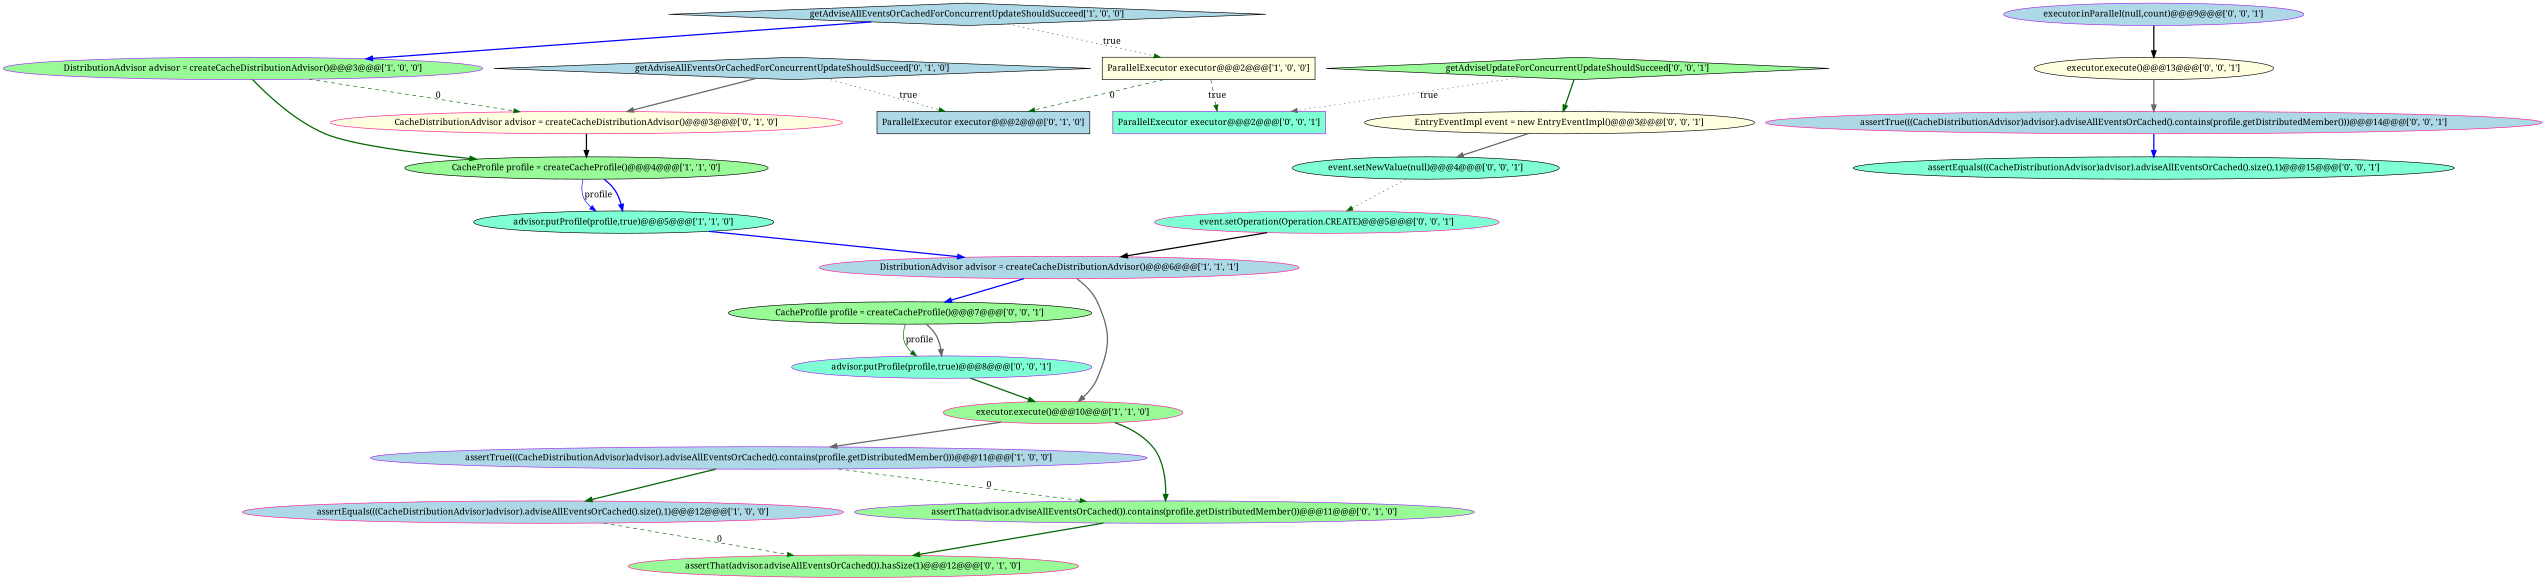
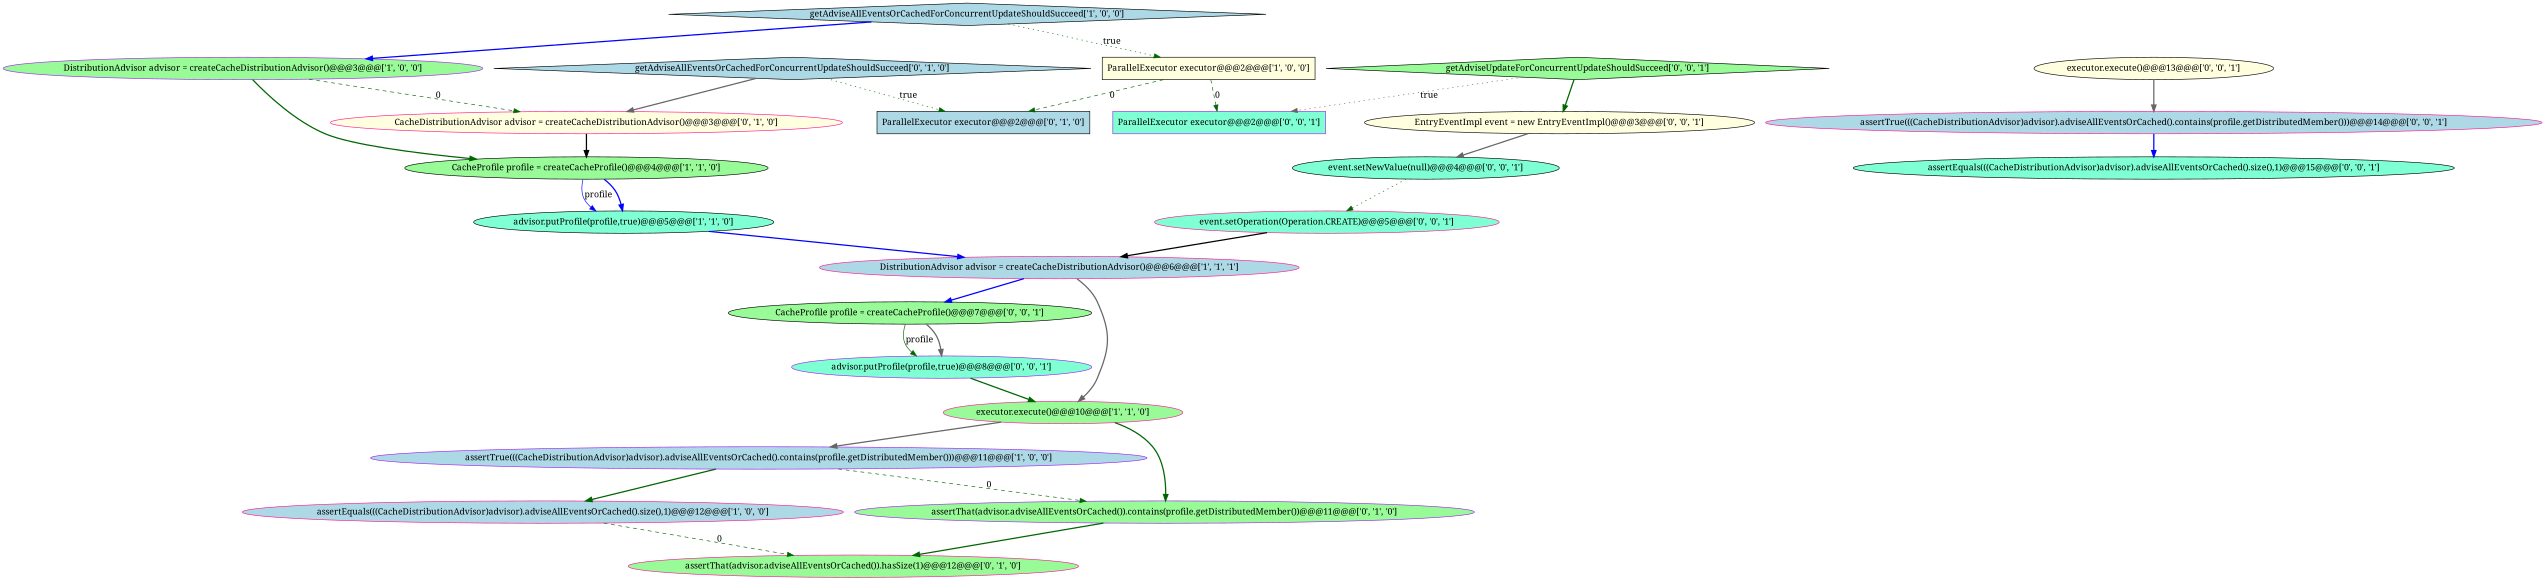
(2154, 14) -> none
(1217, 96) -> (1217, 96)
